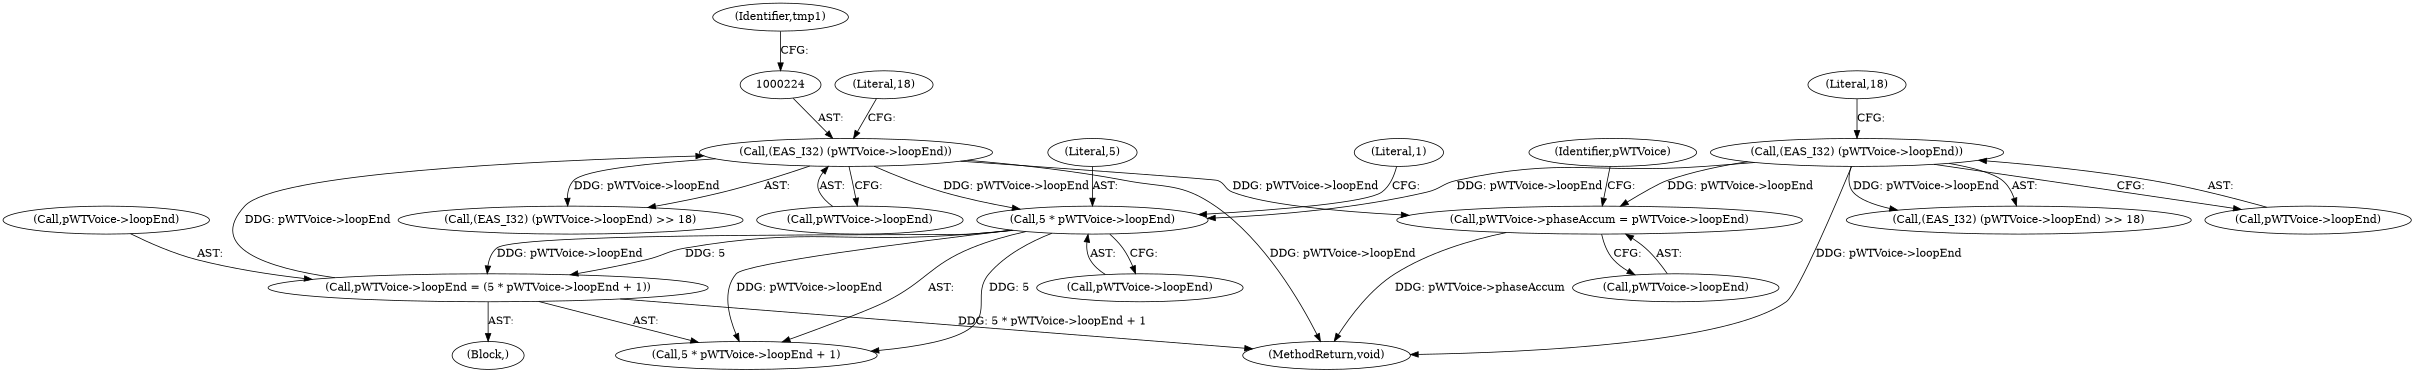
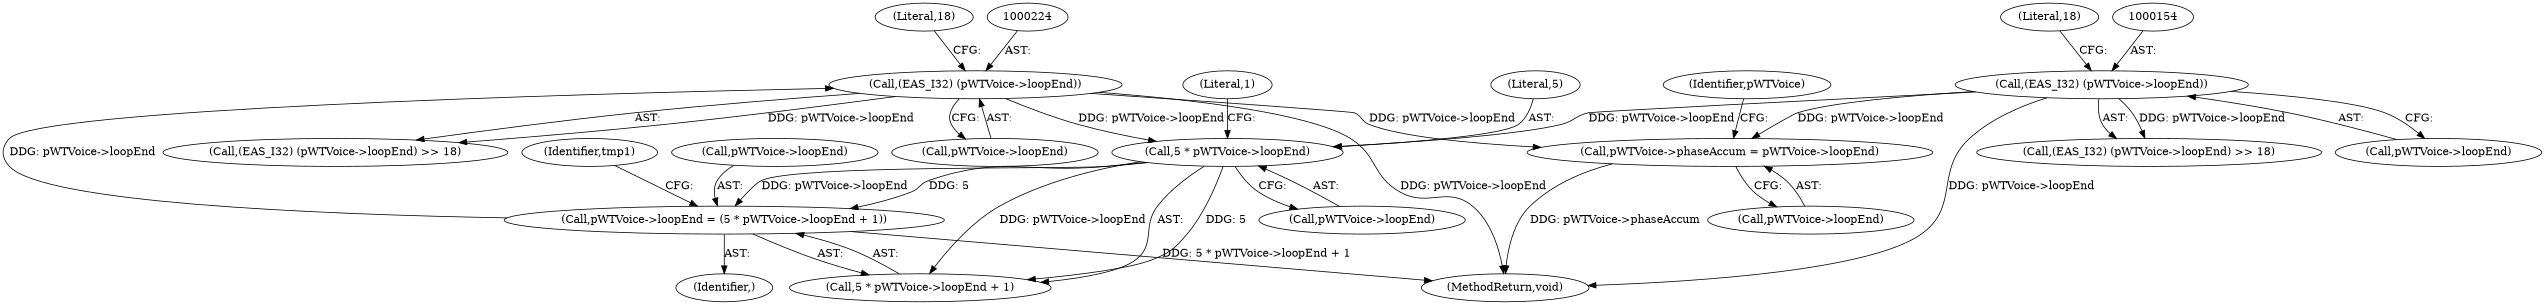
none -> (2153, 17)
(781, 47) -> (653, 184)
none -> (853, 250)
(488, 355) -> (724, 288)
